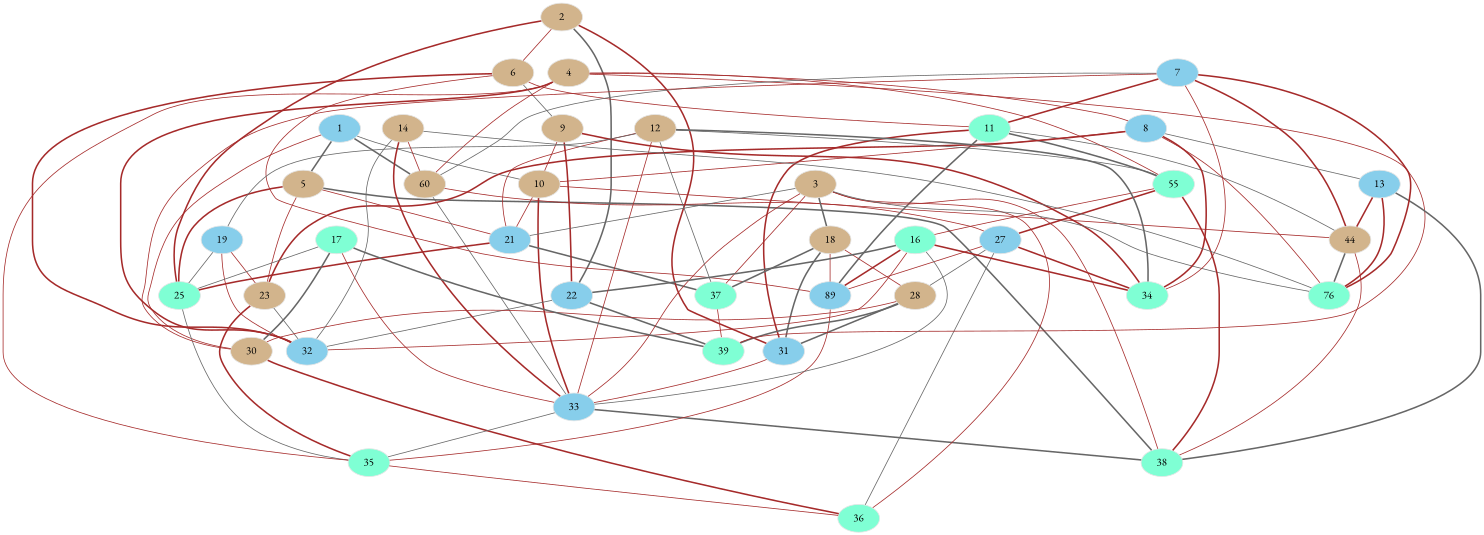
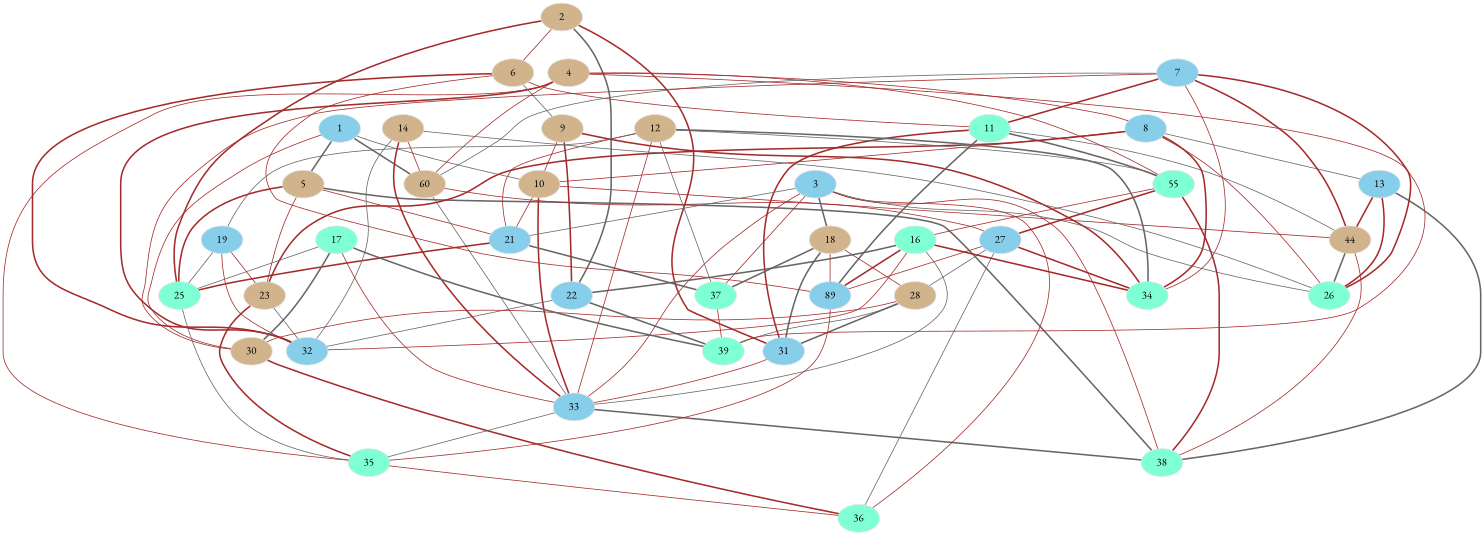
(815, 184) -> (815, 184)
(1329, 296) -> (1329, 296)
(811, 325) -> (811, 325)
